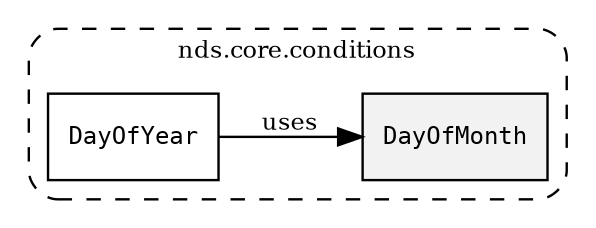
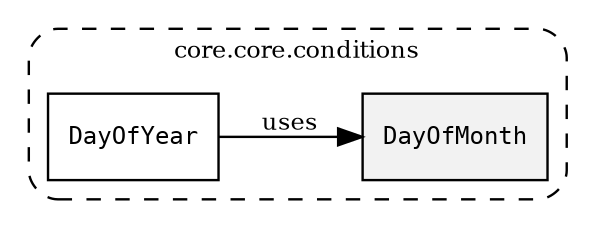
(298, 52) -> (298, 52)
